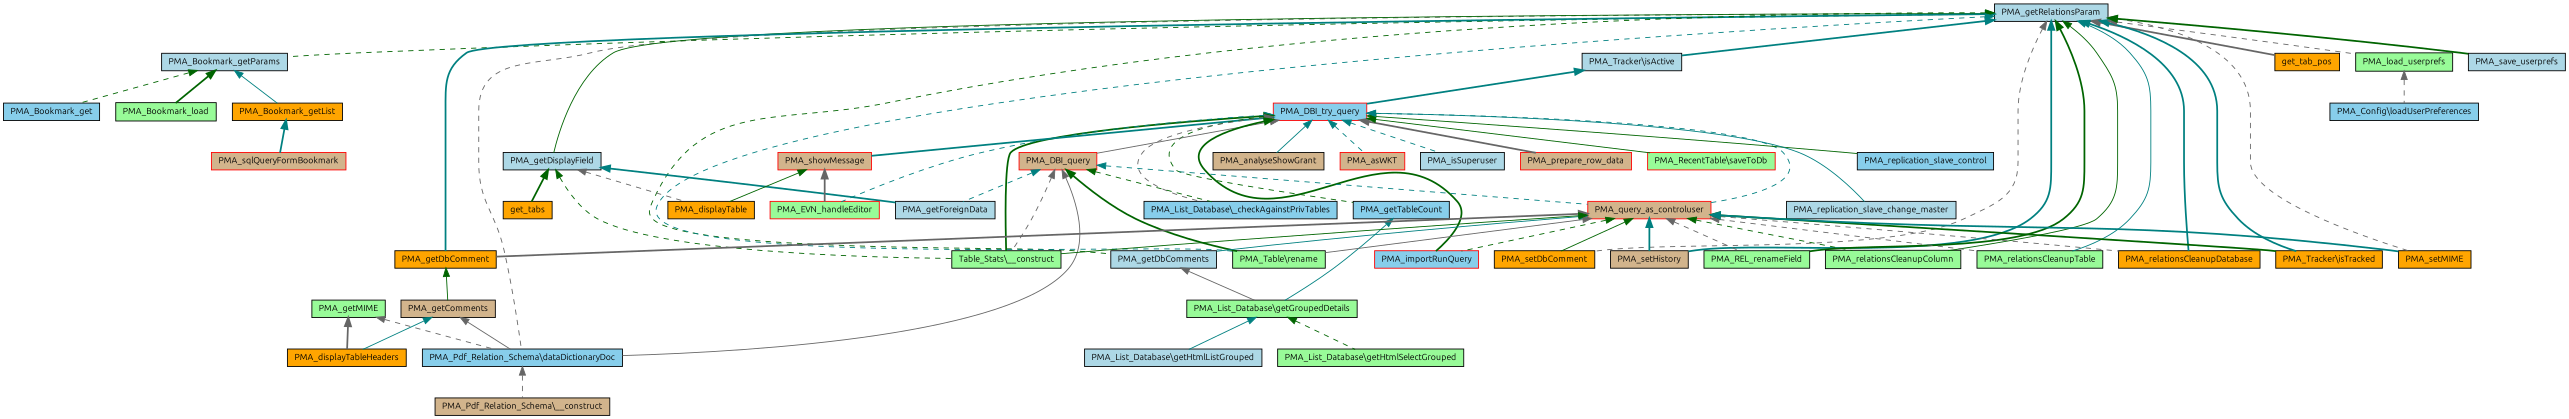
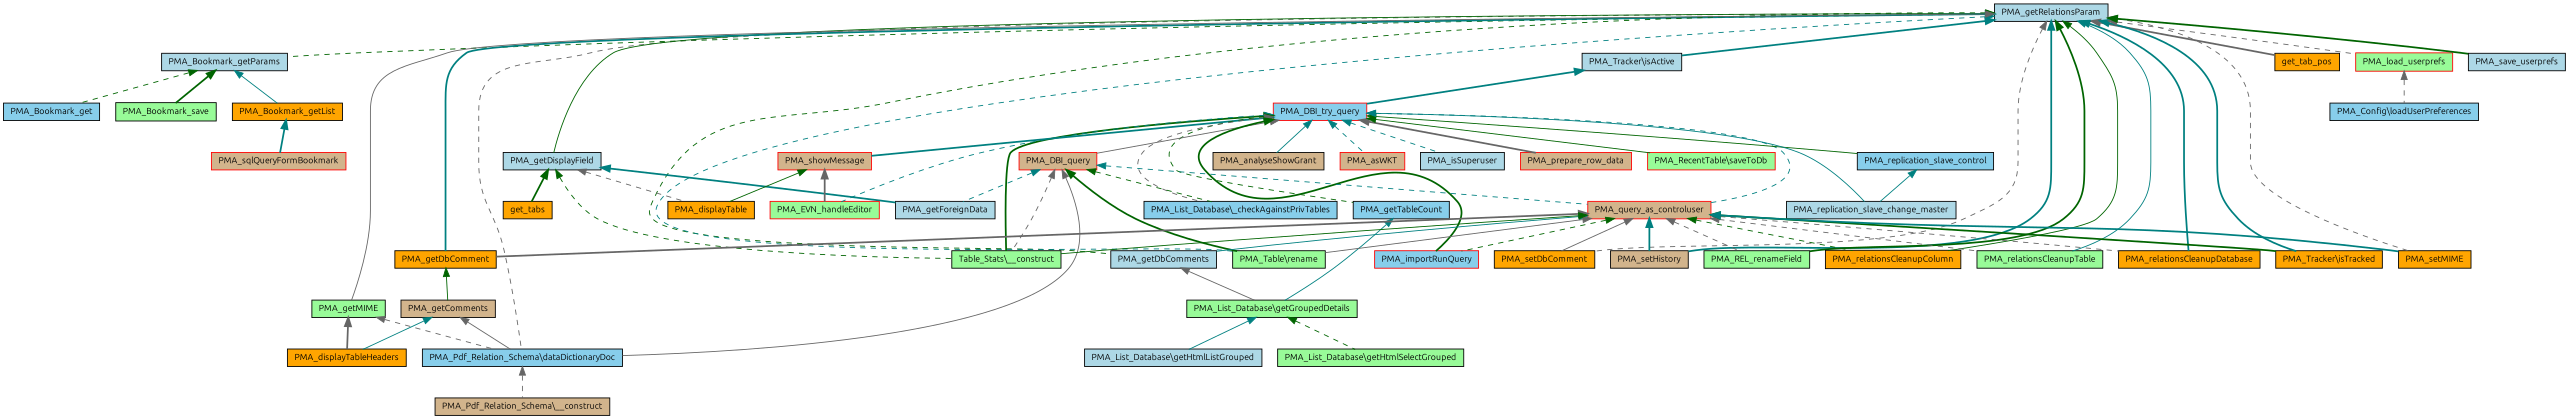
none -> (1067, 26)
(2404, 62) -> (2404, 62)
(166, 112) -> (166, 112)
none -> (1895, 189)
(1593, 237) -> (1593, 237)
(1893, 259) -> (1893, 259)
